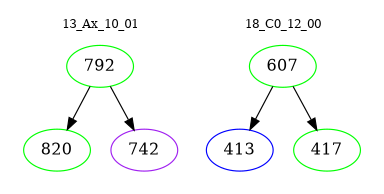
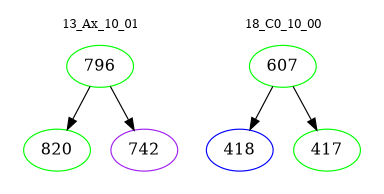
(283, 25) -> (283, 25)
(100, 66) -> (100, 66)
(240, 150) -> (240, 150)
